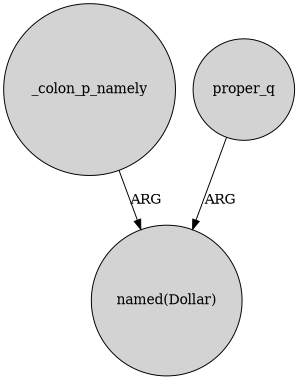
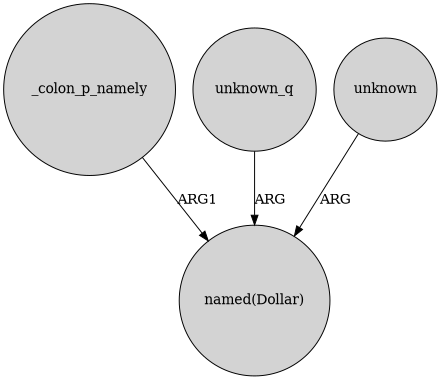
(244, 90) -> (255, 90)
none -> (385, 90)
(146, 200) -> (197, 200)
